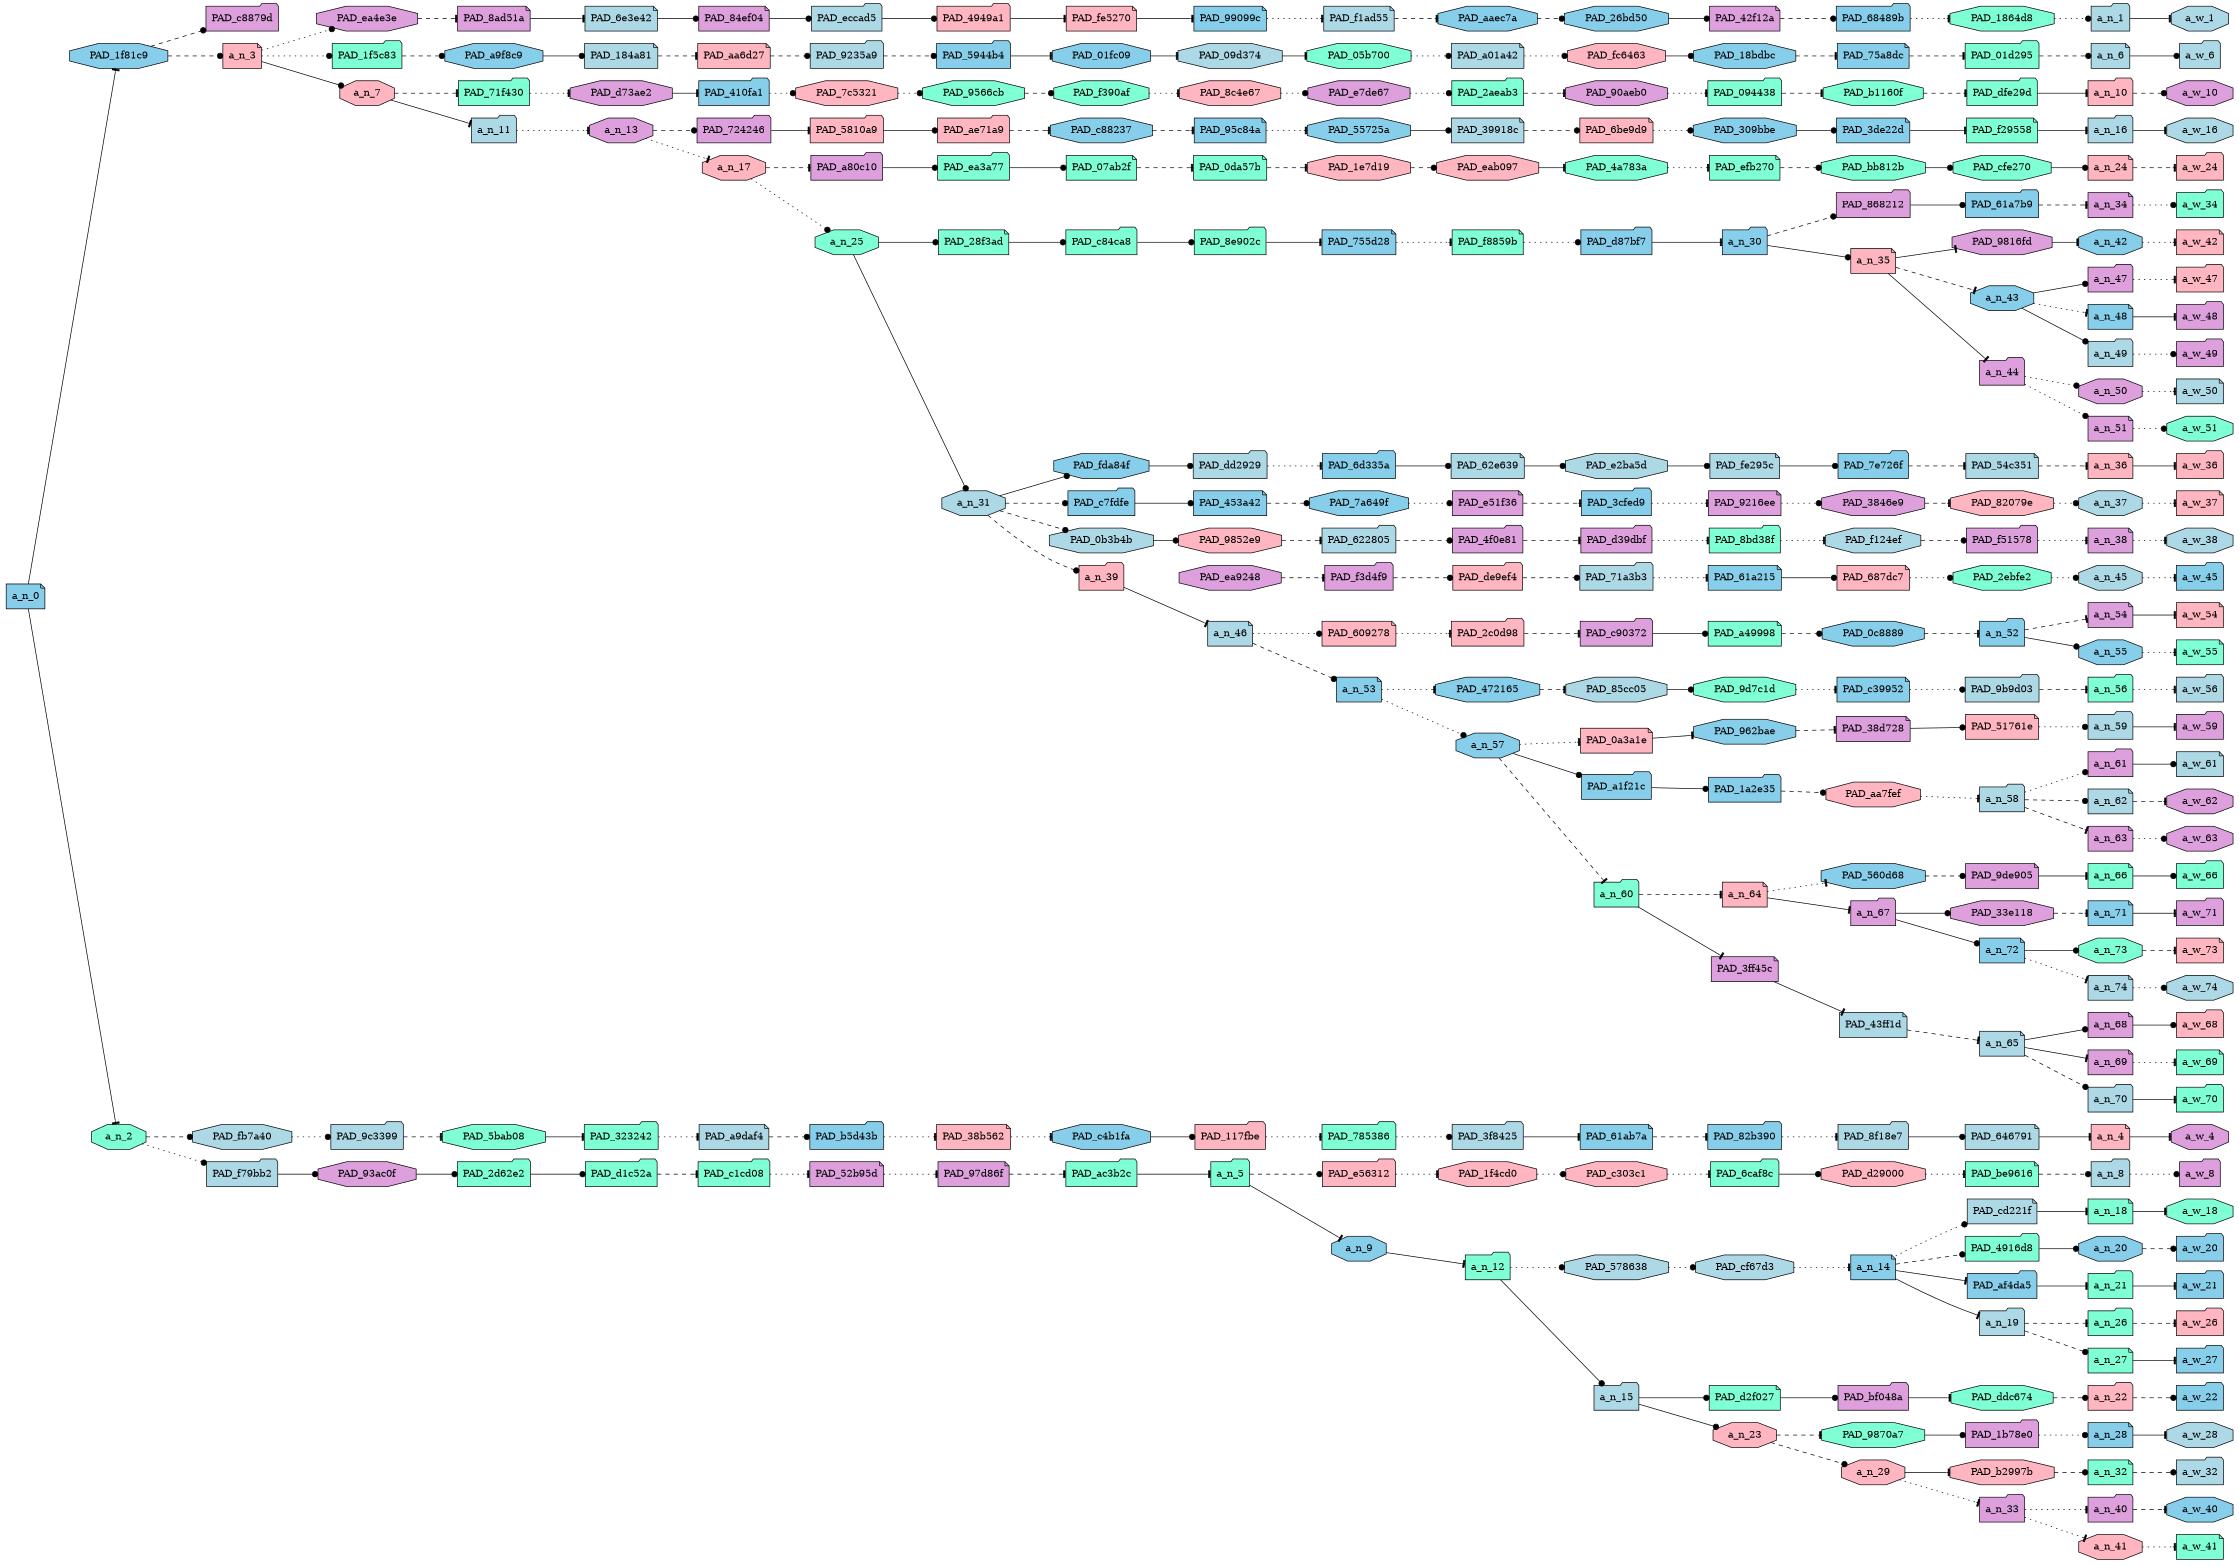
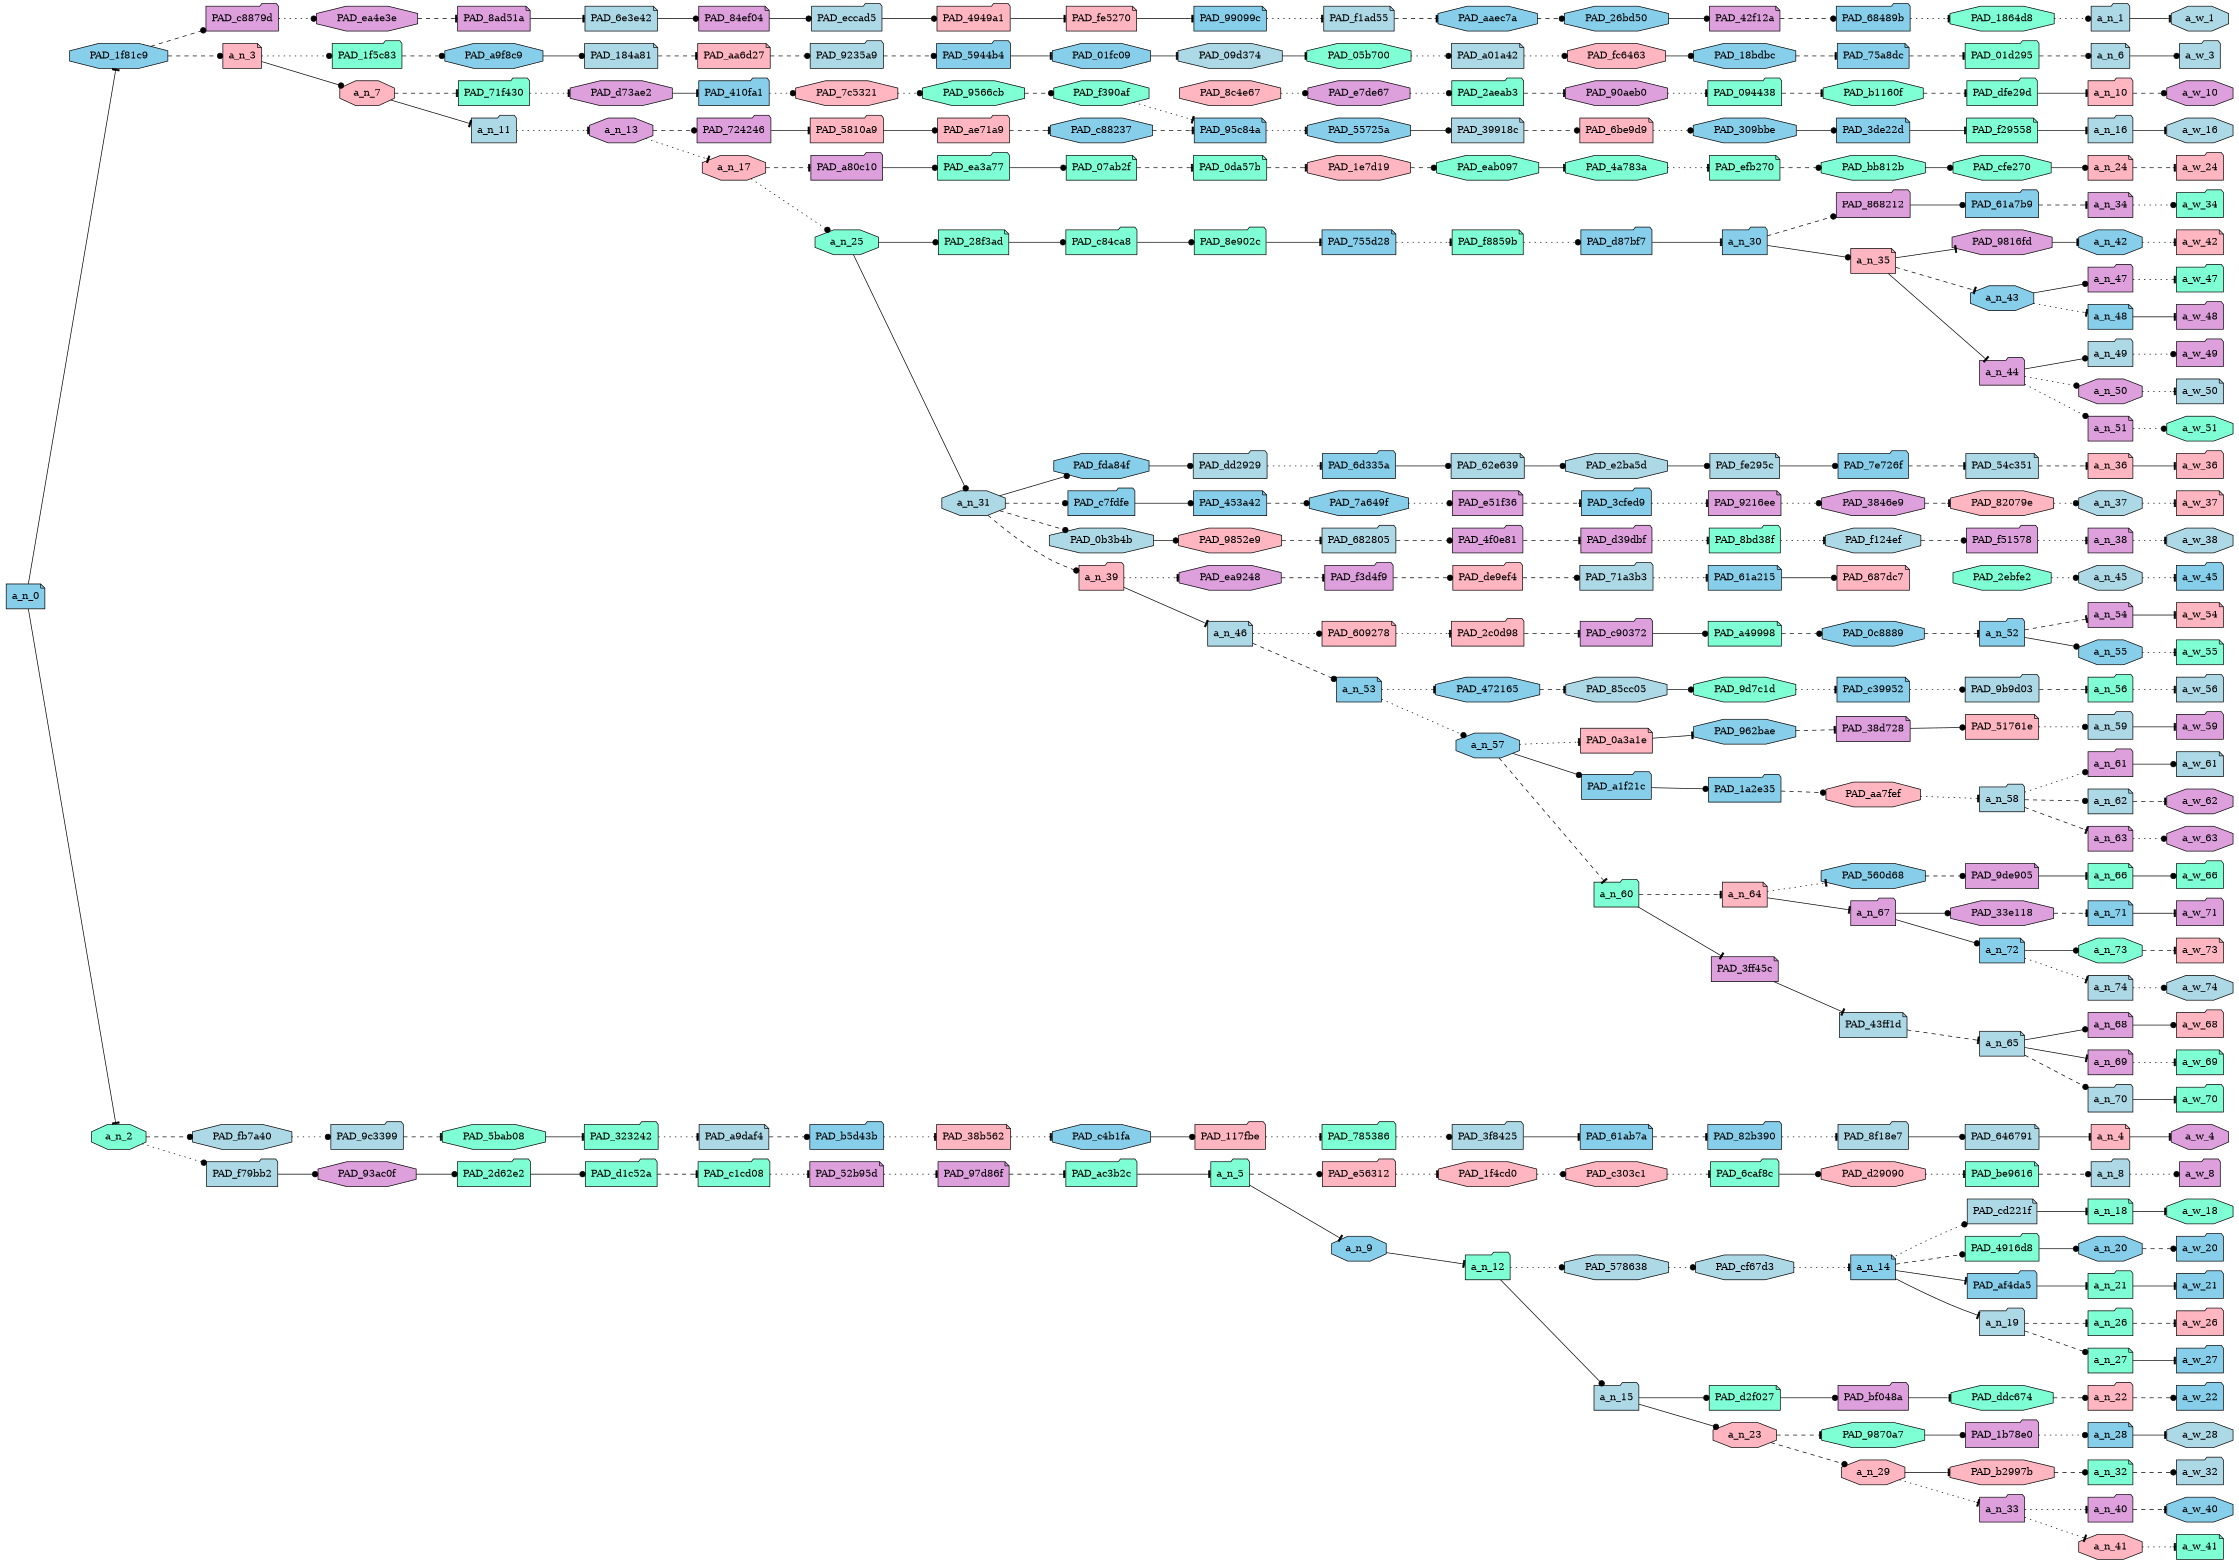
(295, 40) -> (295, 19)
(2200, 56) -> (2200, 56)
(1162, 93) -> (1162, 111)
(1488, 168) -> (1488, 168)
(2200, 280) -> (2200, 280)
(2052, 324) -> (2054, 364)
(1359, 540) -> (1359, 540)
none -> (1150, 578)
(1928, 578) -> none
(1873, 1174) -> (1873, 1174)
